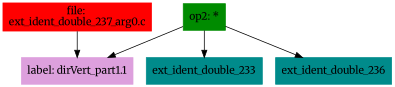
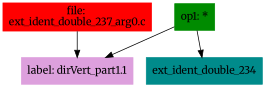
(204, 17) -> (195, 17)
(204, 71) -> (204, 71)
(334, 71) -> none
